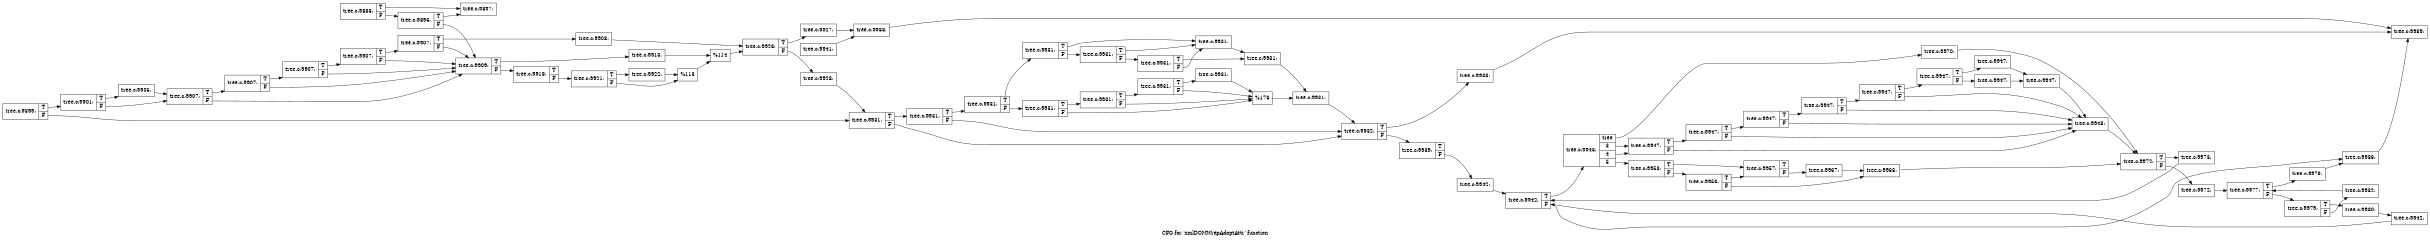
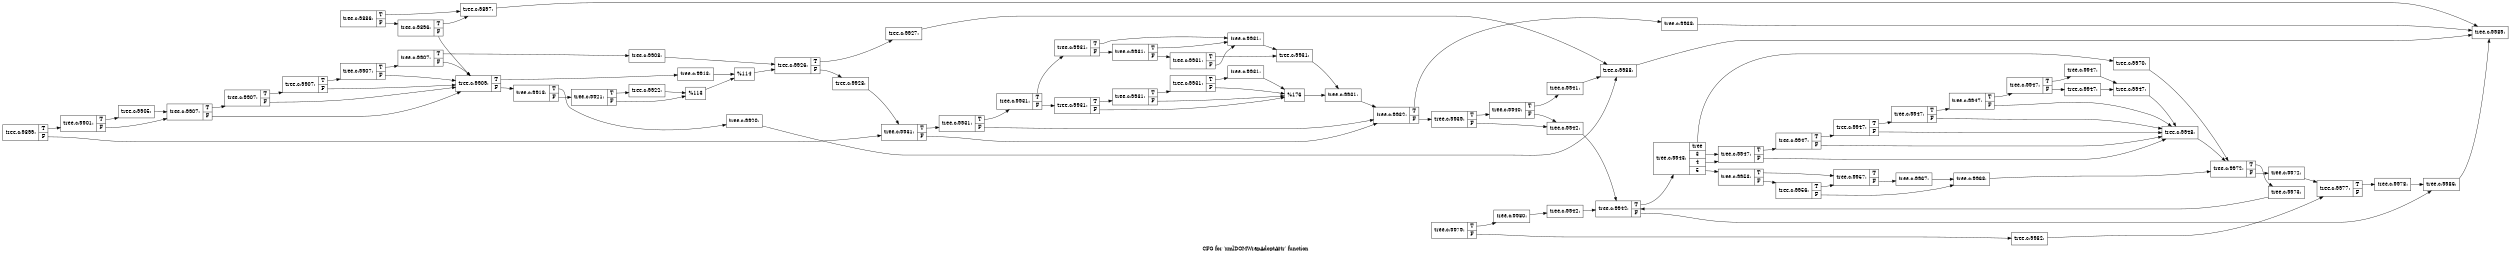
none -> (1487, 3)
none -> (1512, 110)
none -> (744, 121)
(2282, 196) -> none
